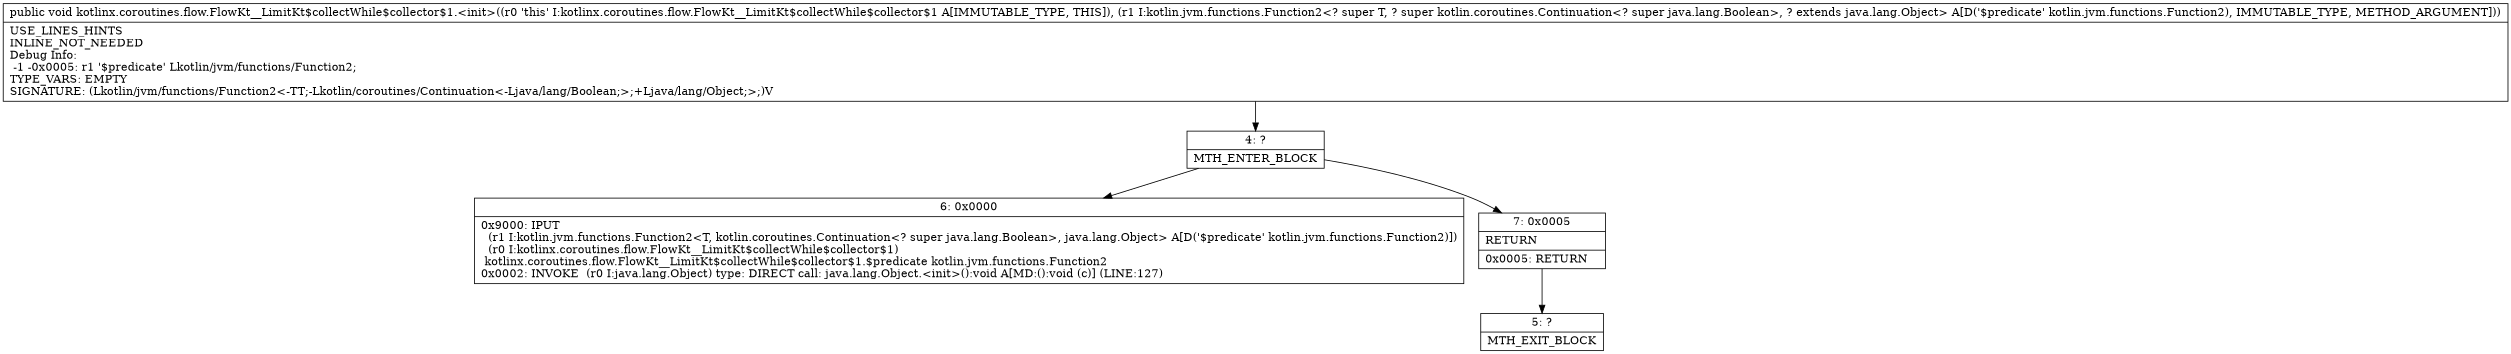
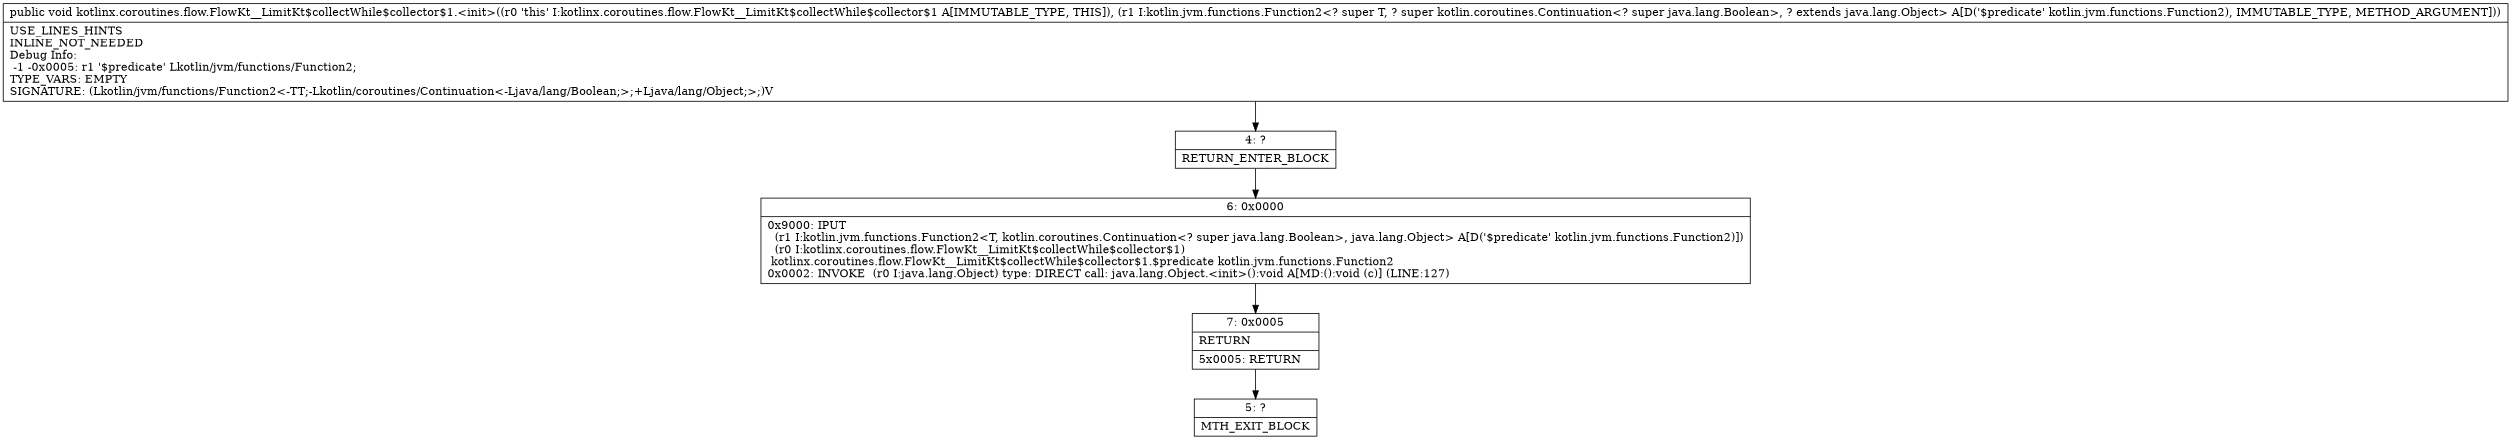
(1256, 159) -> (1256, 159)
(1411, 178) -> (1256, 295)
(1542, 259) -> (1256, 359)
